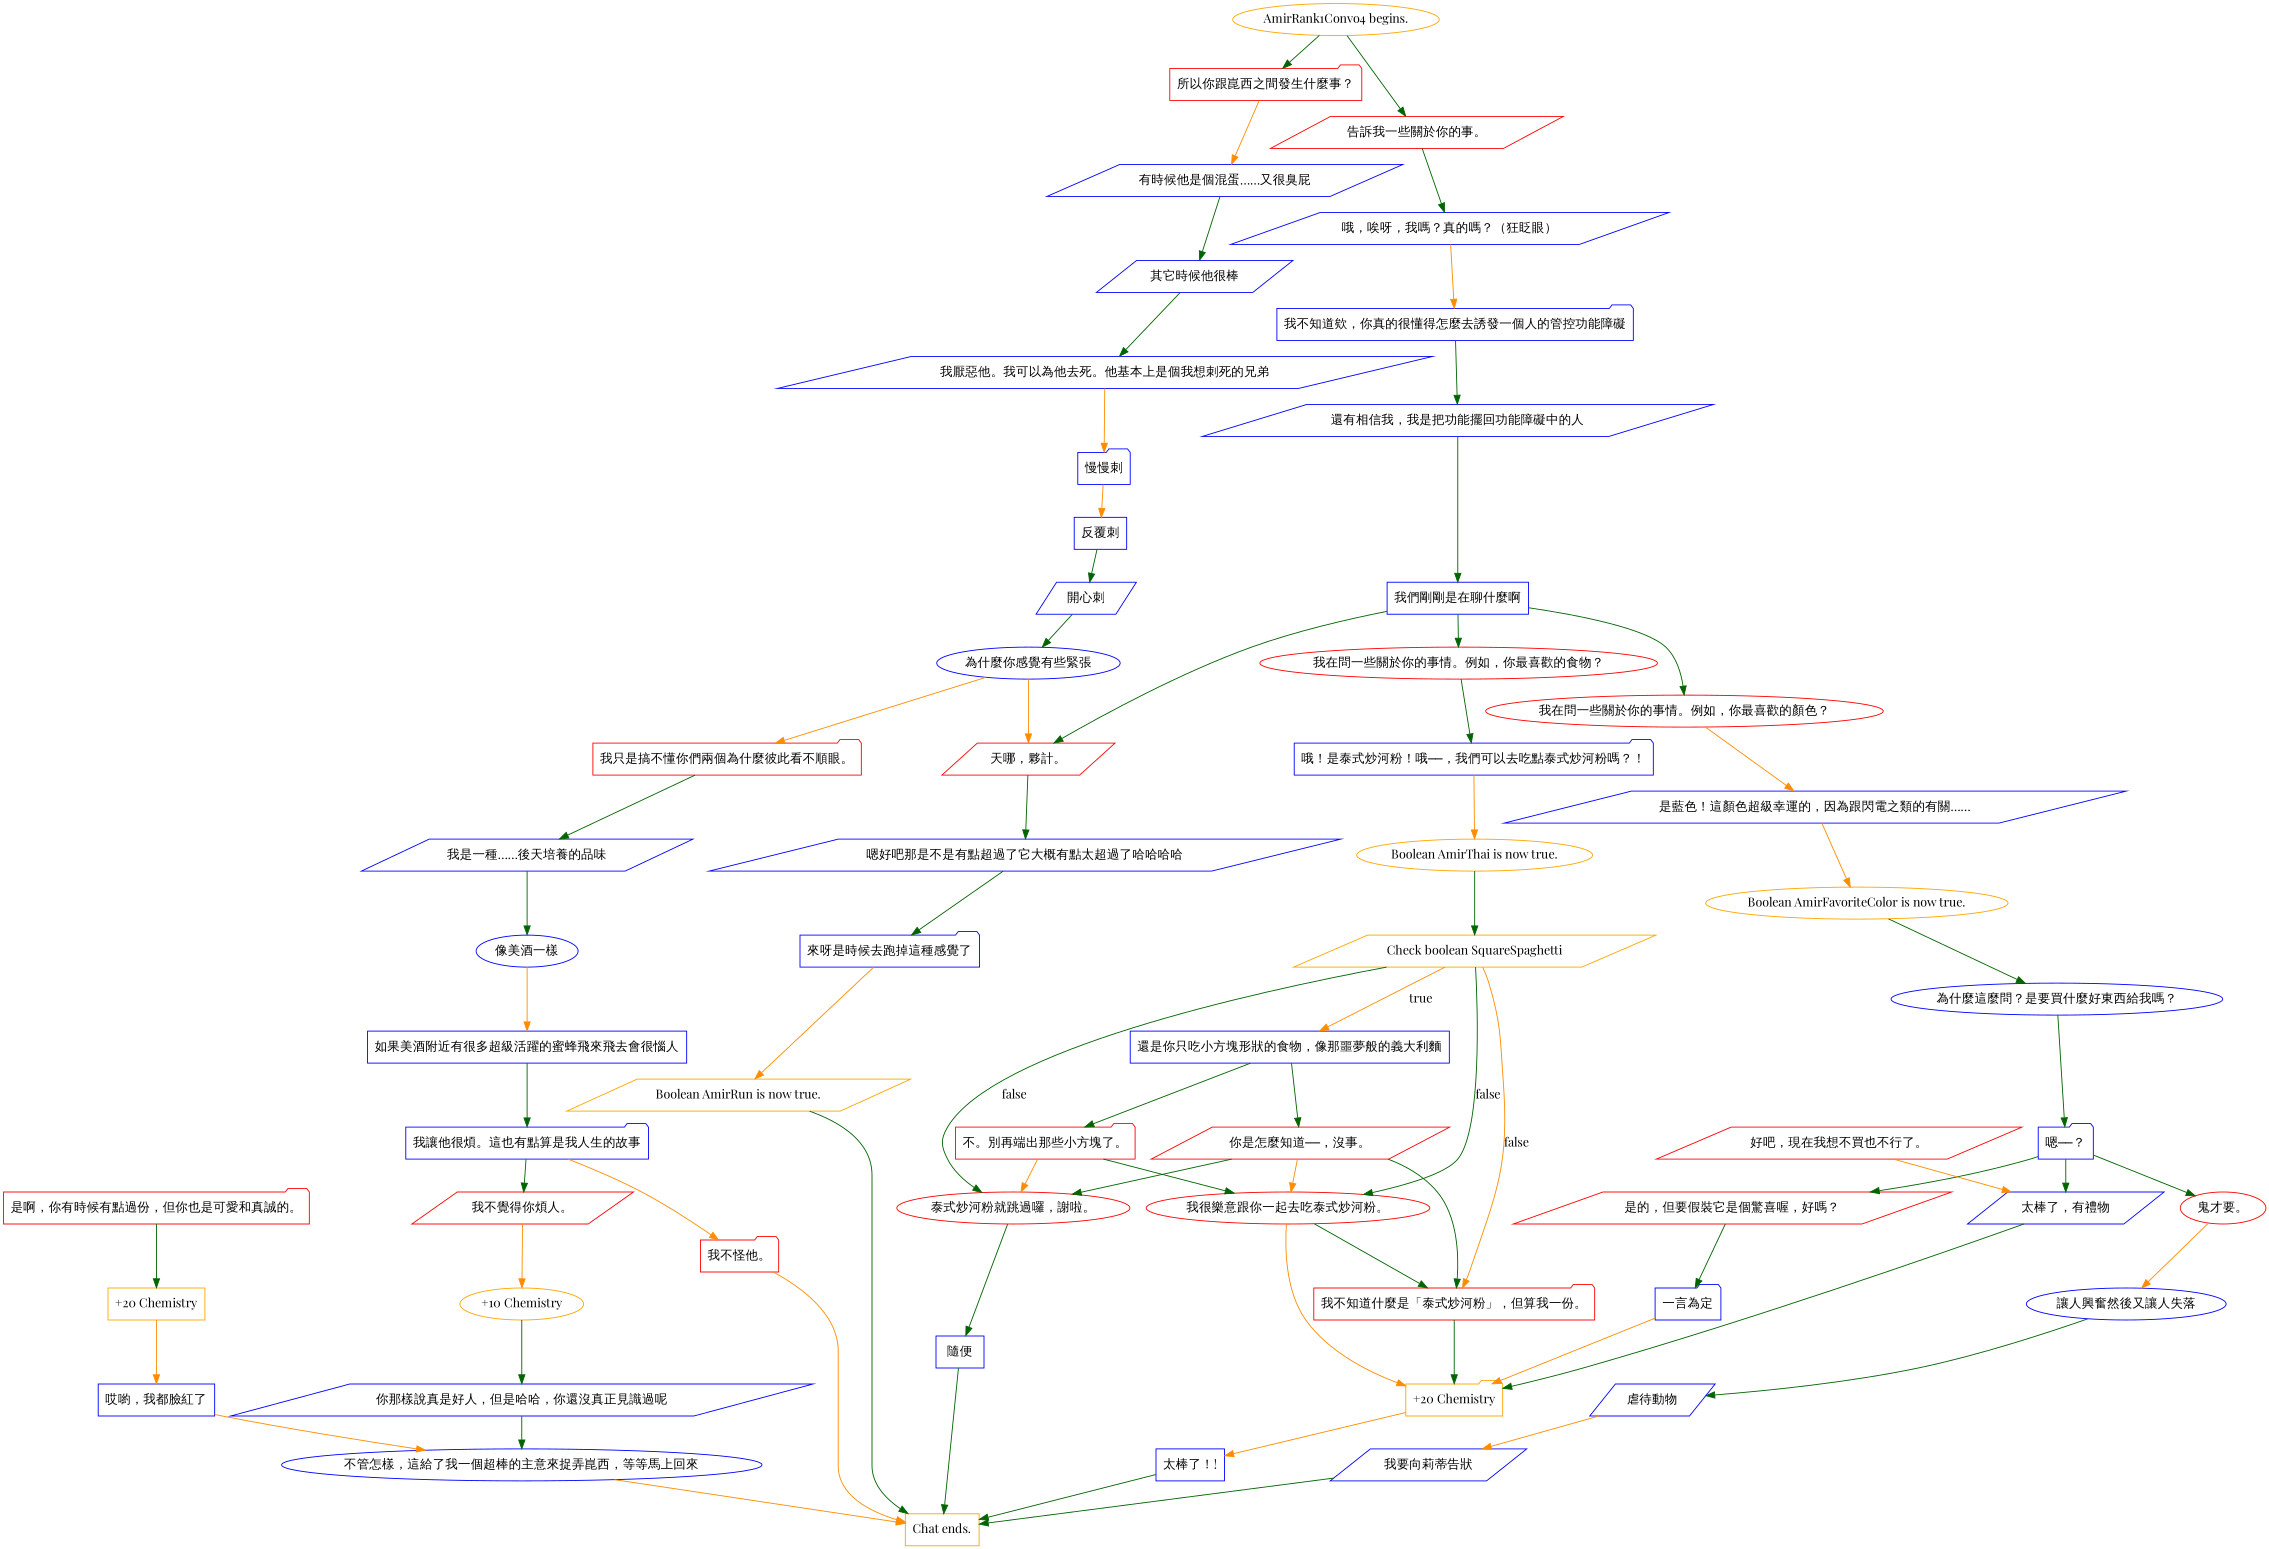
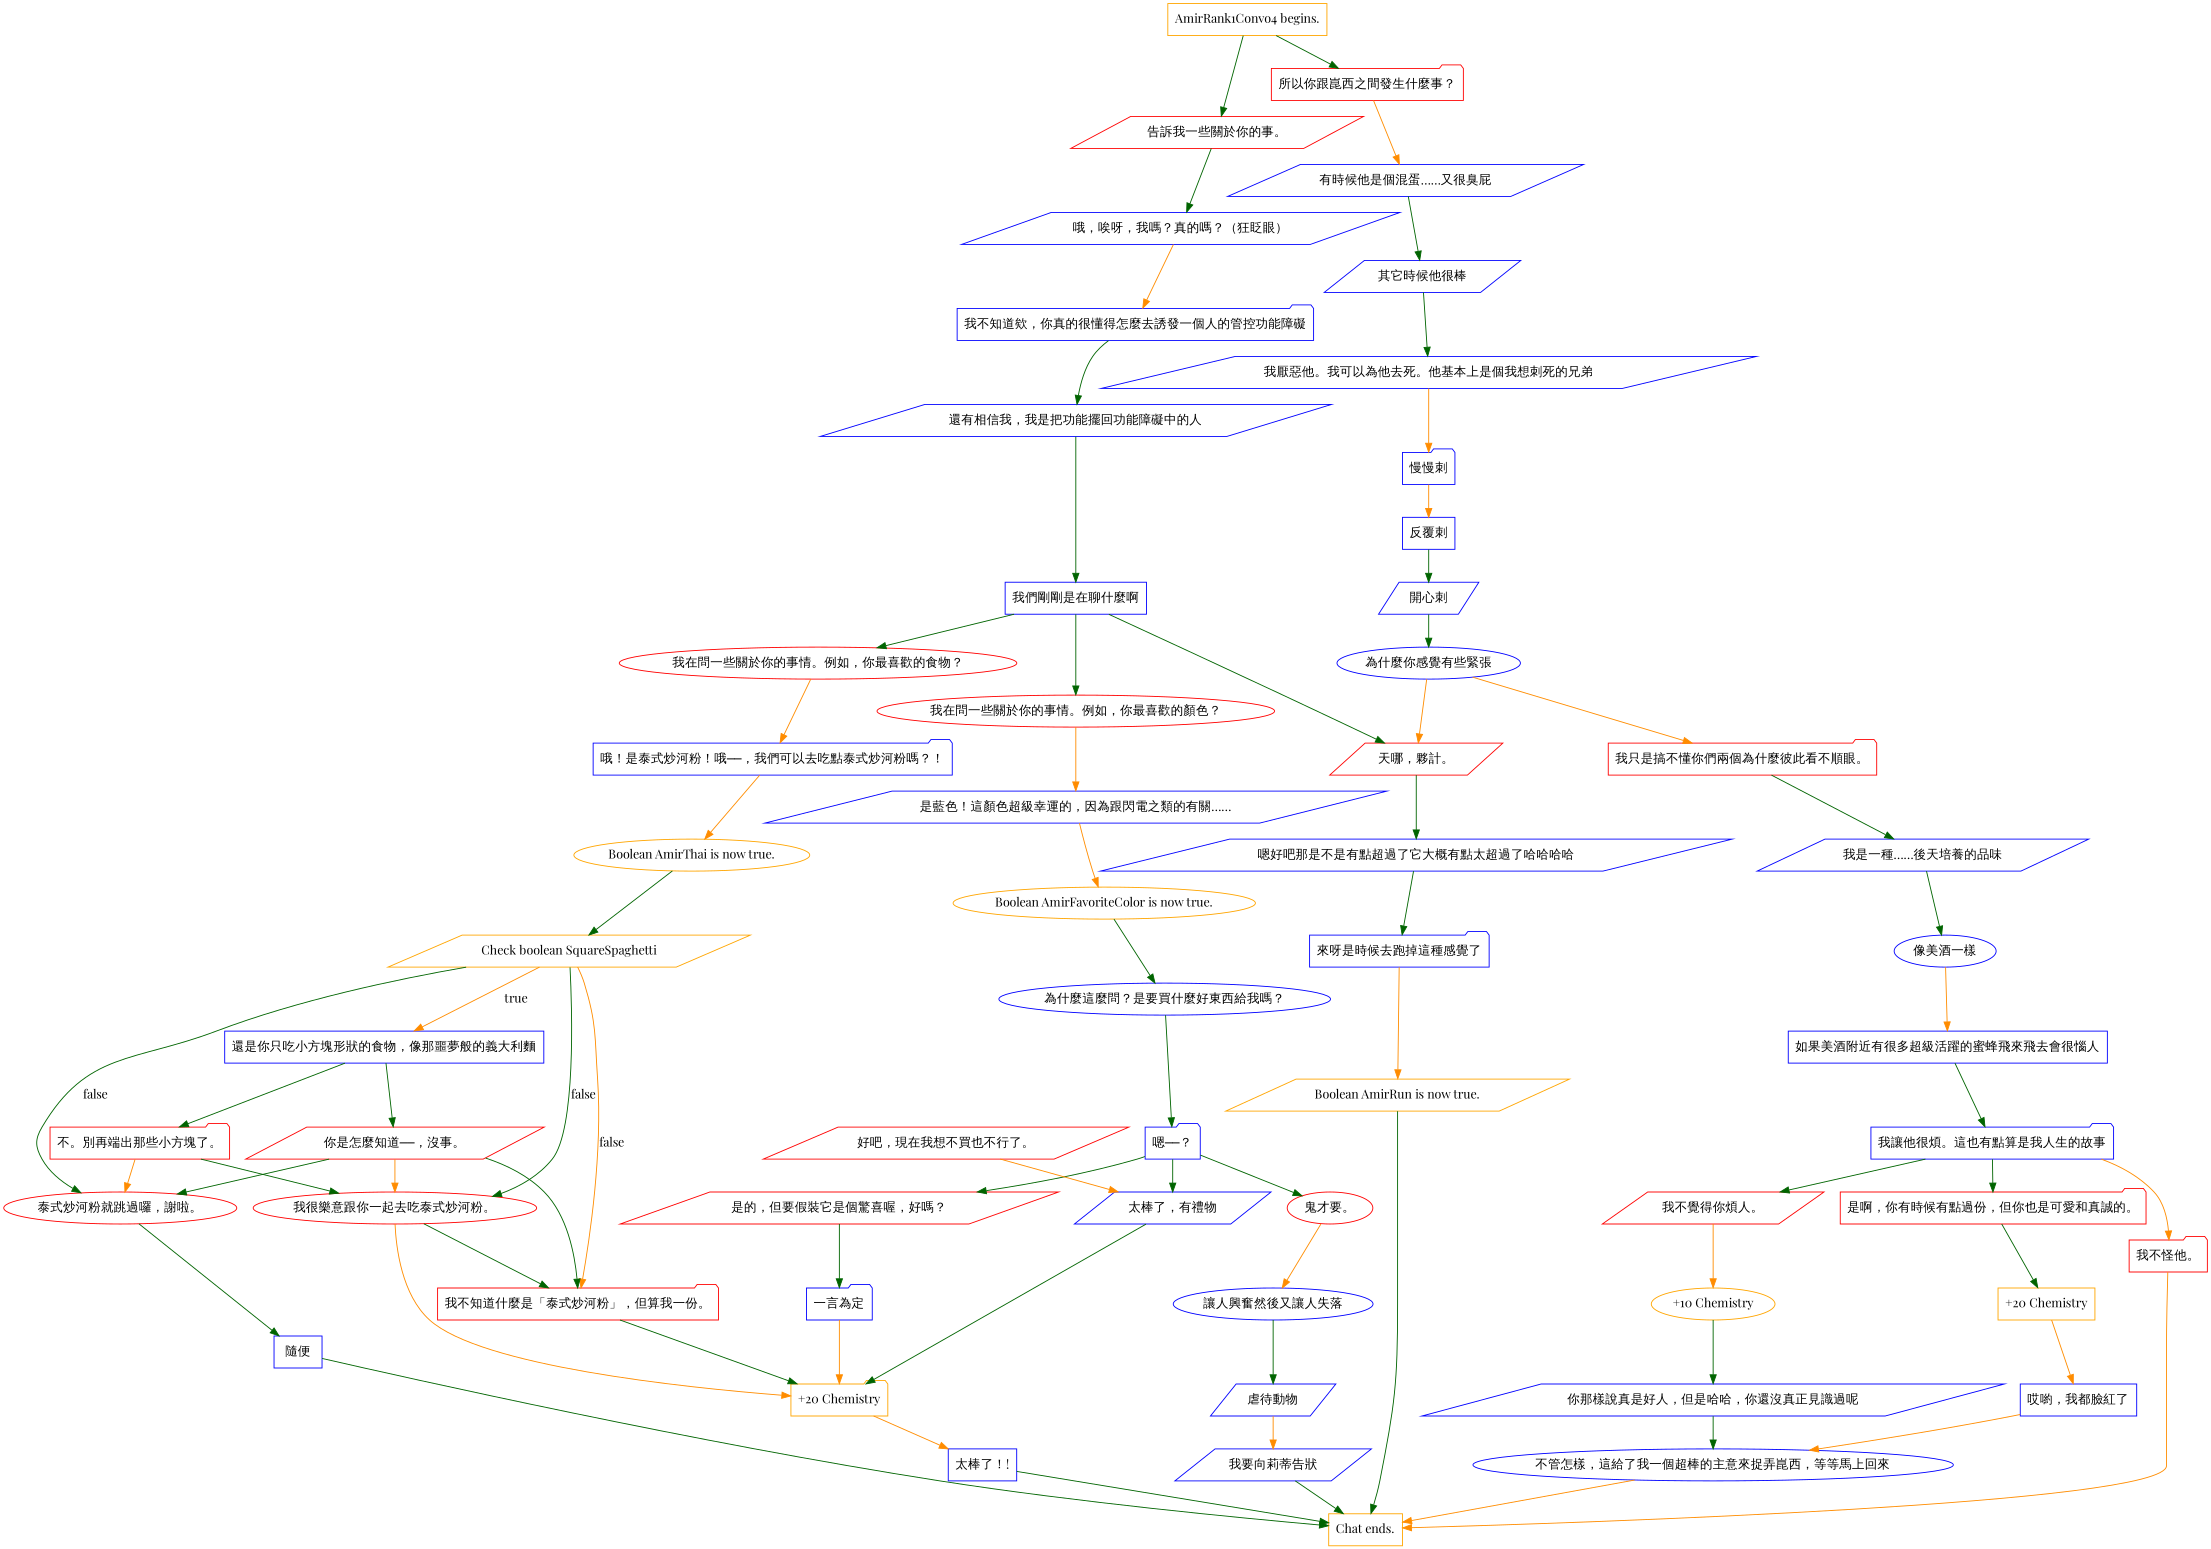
(1336, 20) -> (1247, 20)
(1465, 706) -> (797, 707)
none -> (1993, 1171)
